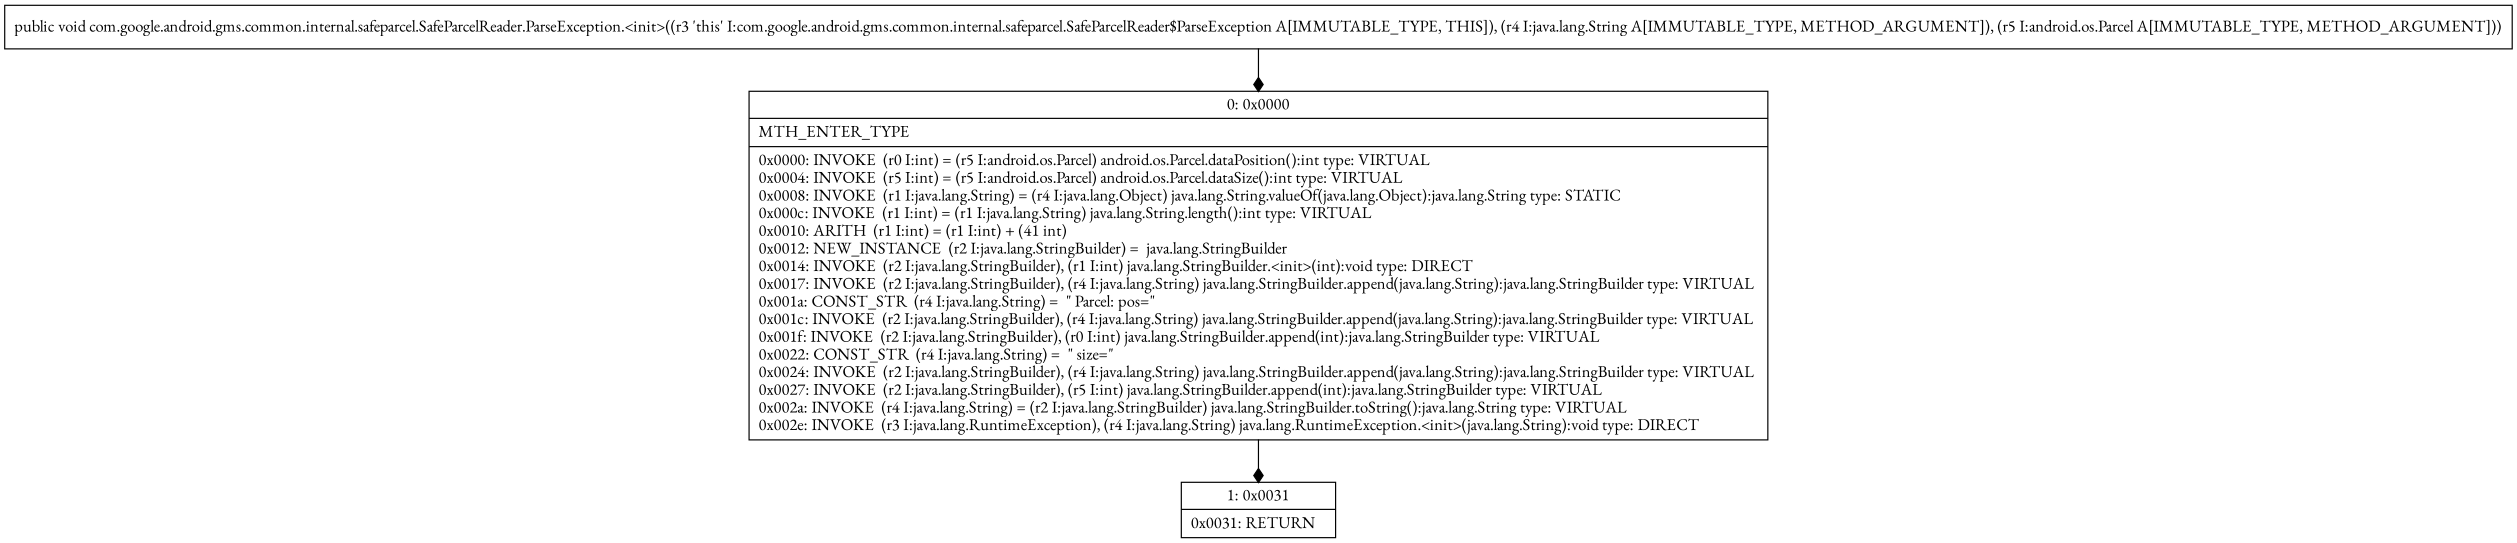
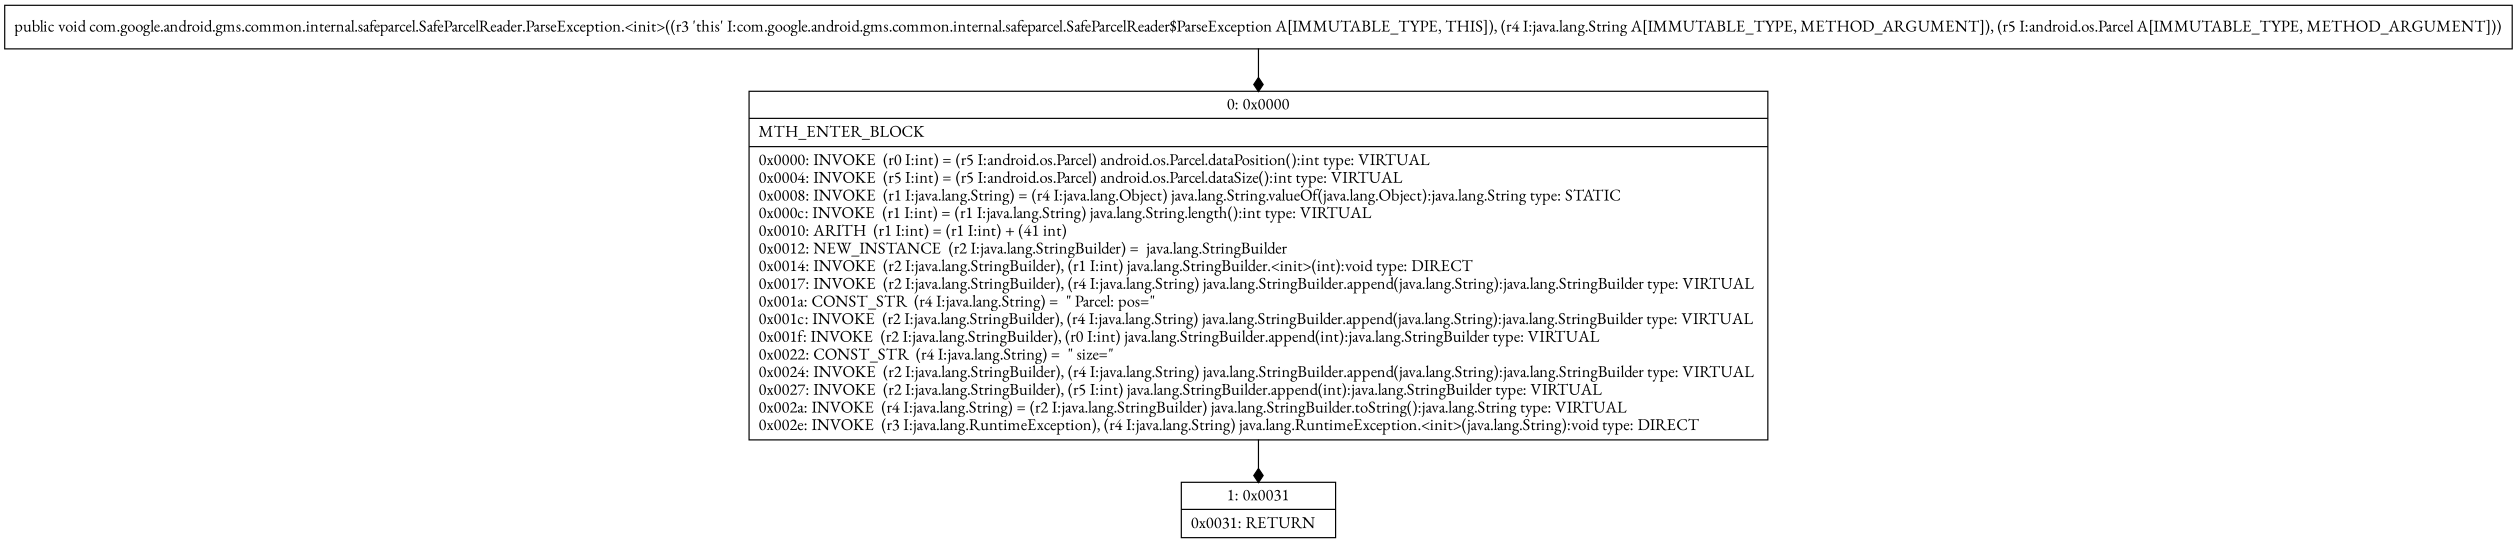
(834, 132) -> (842, 132)
